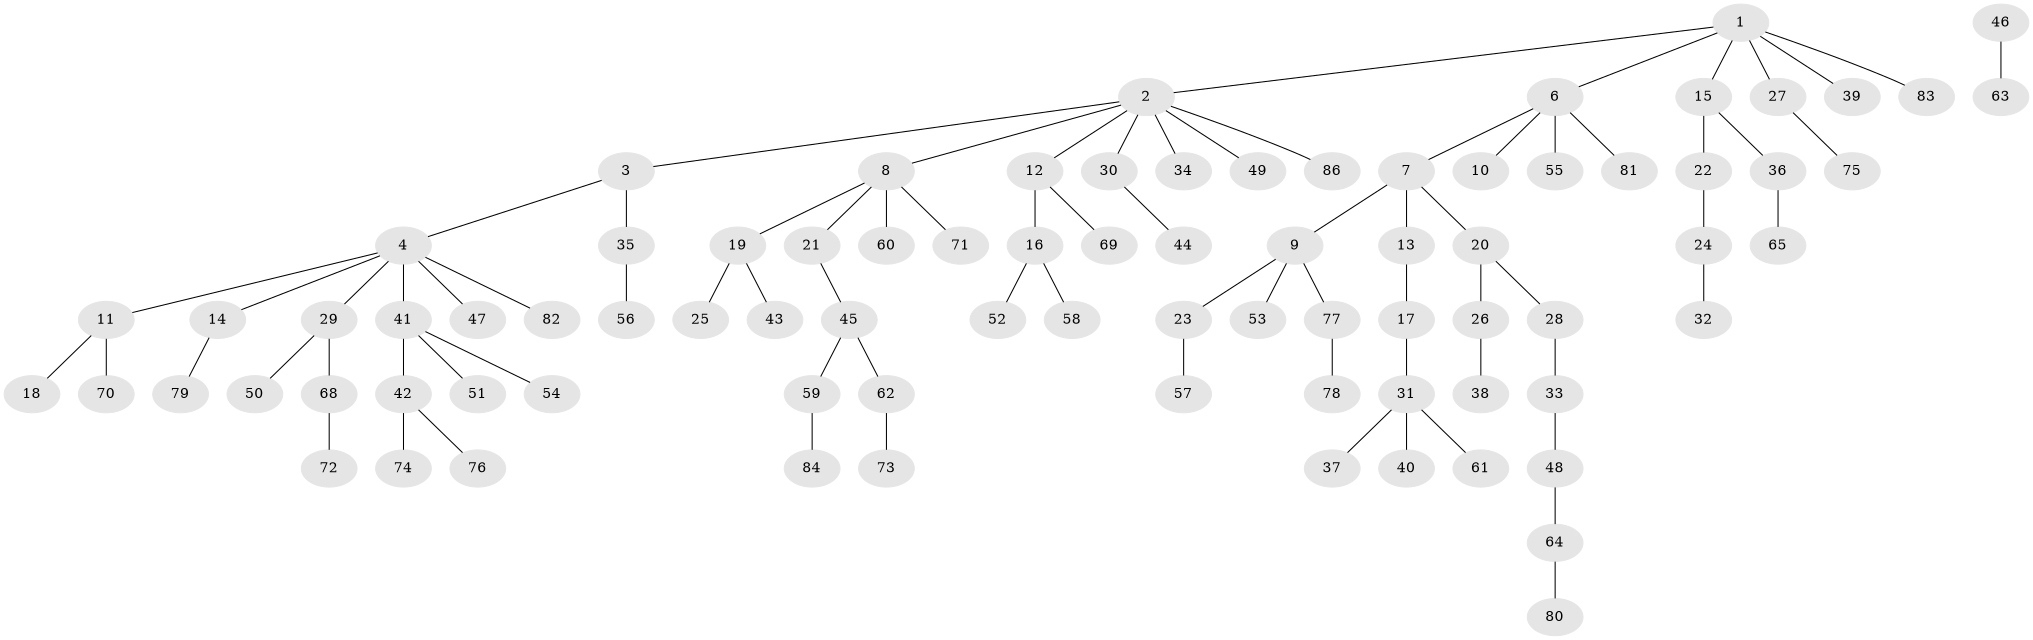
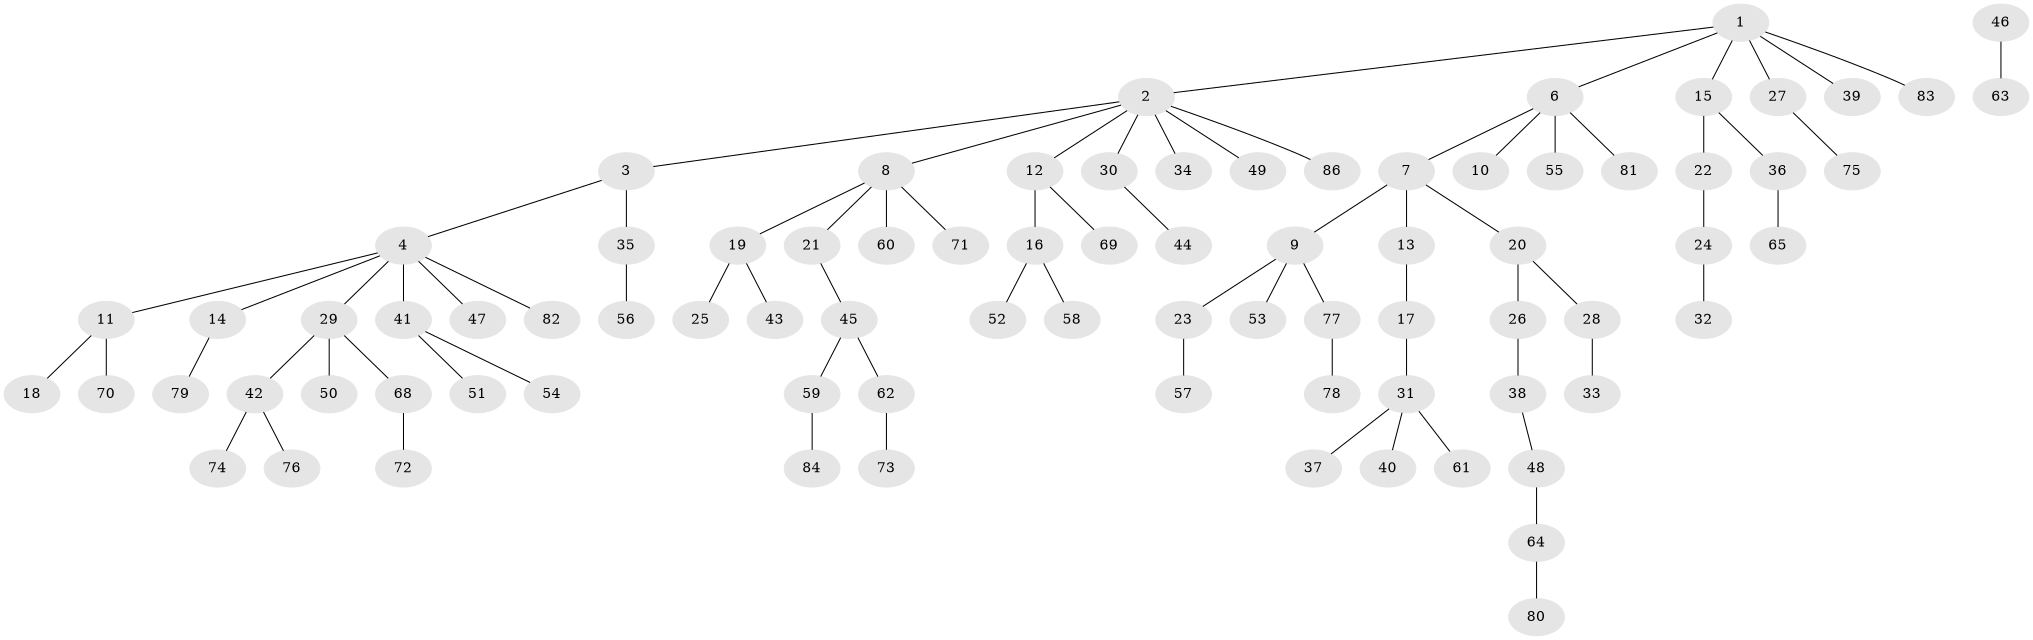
(403, 357) -> (292, 357)
(1555, 431) -> (1527, 431)
